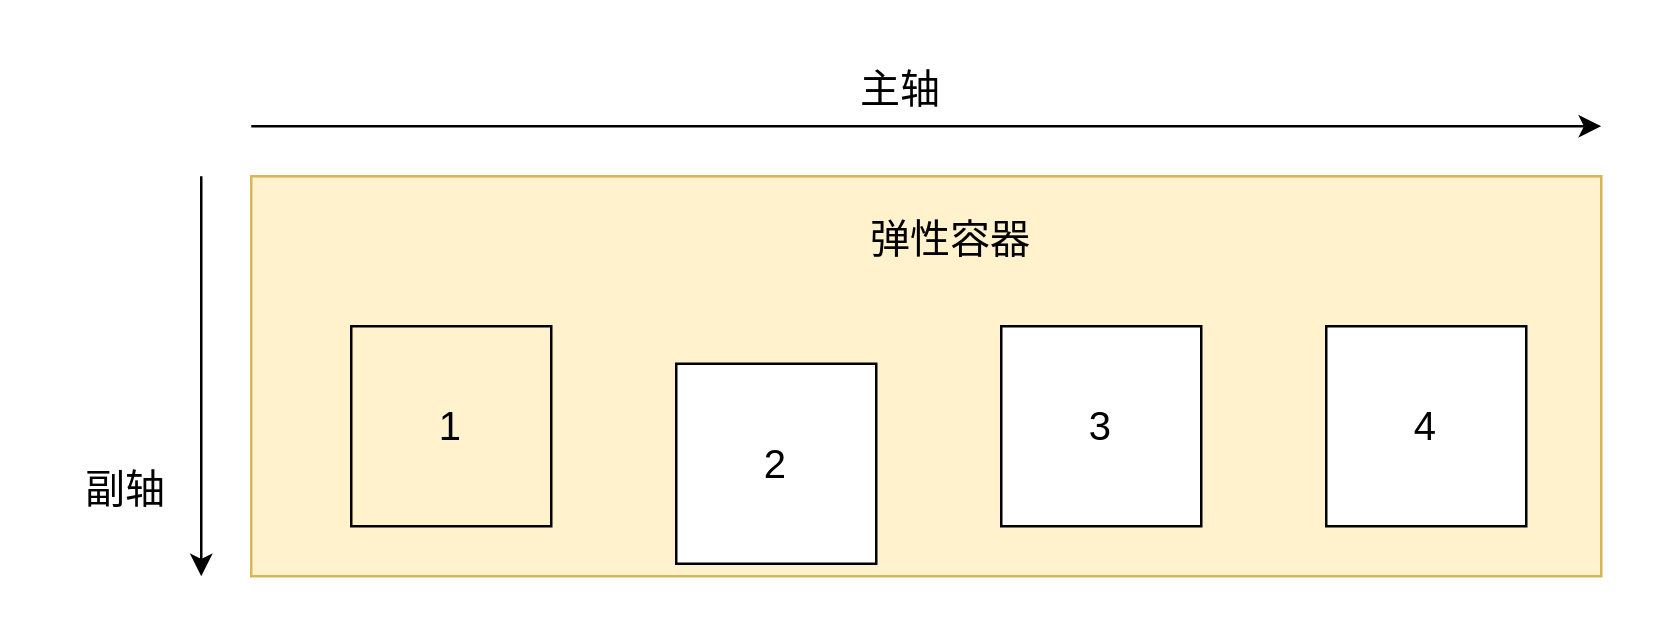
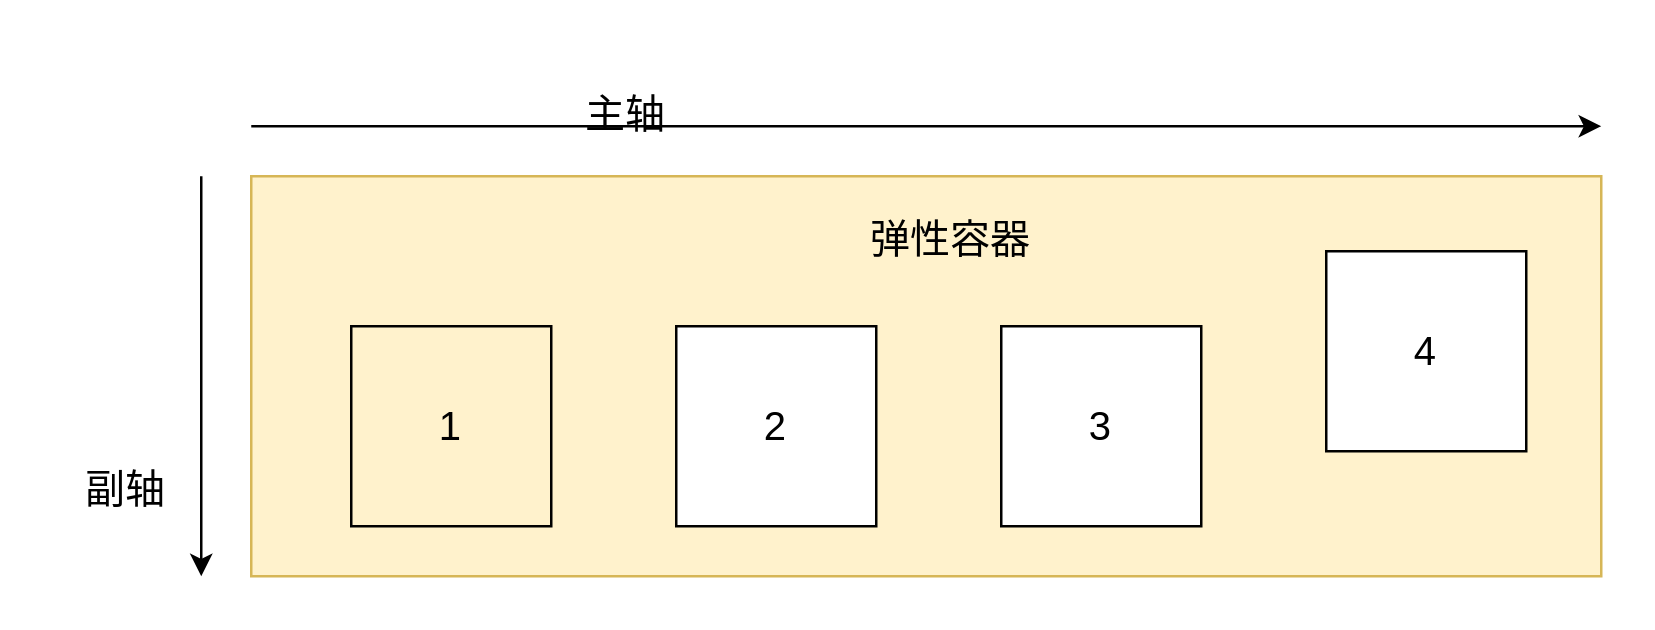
(901, 89) -> (626, 114)
(1426, 426) -> (1426, 351)
(776, 464) -> (776, 426)
